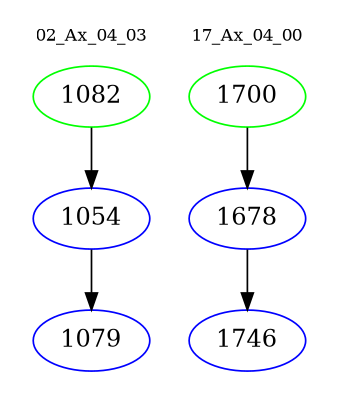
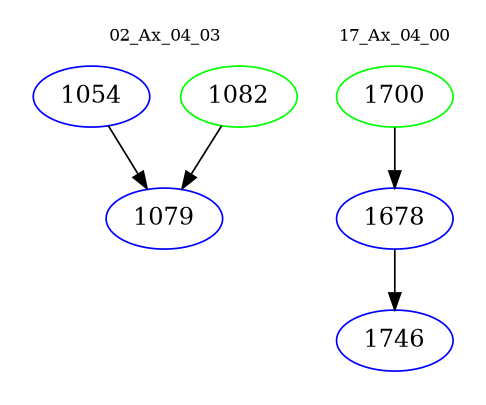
(92, 149) -> (206, 150)
